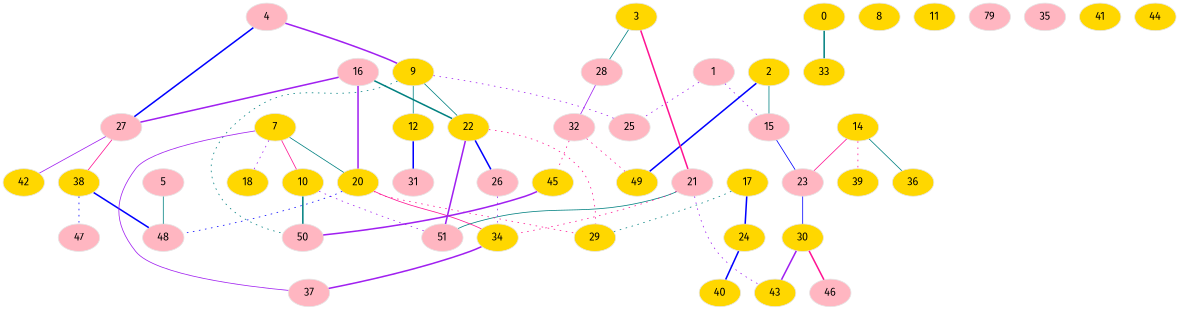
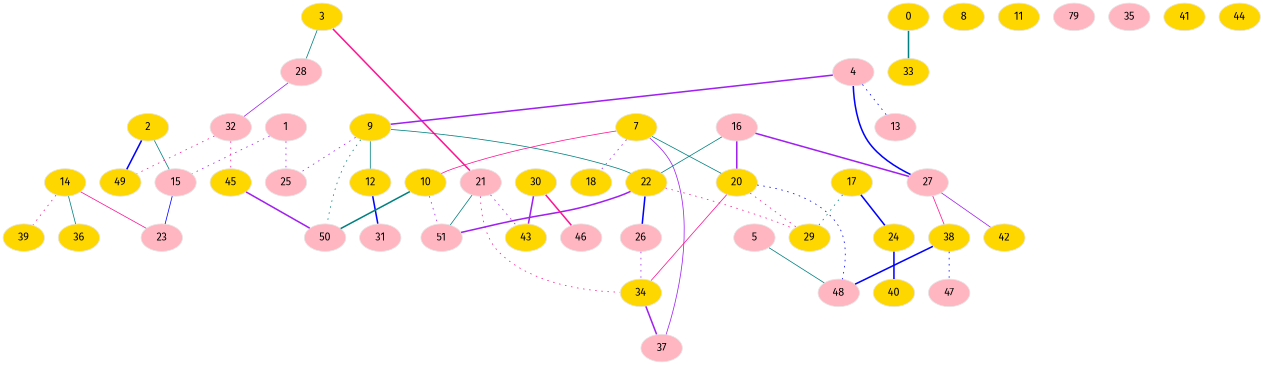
(407, 97) -> (695, 153)
none -> (895, 127)
(803, 210) -> none
